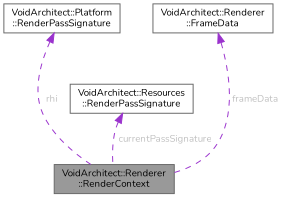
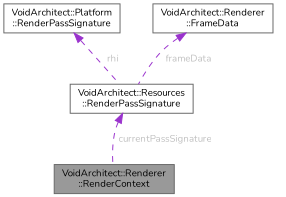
(42, 112) -> (100, 62)
(227, 120) -> (155, 59)
